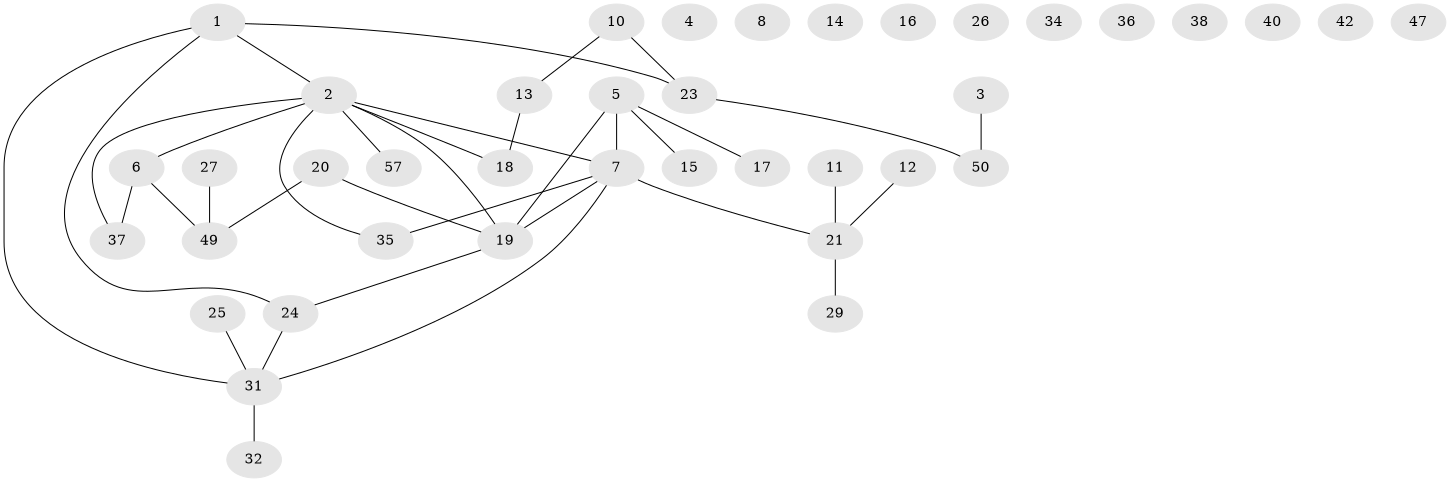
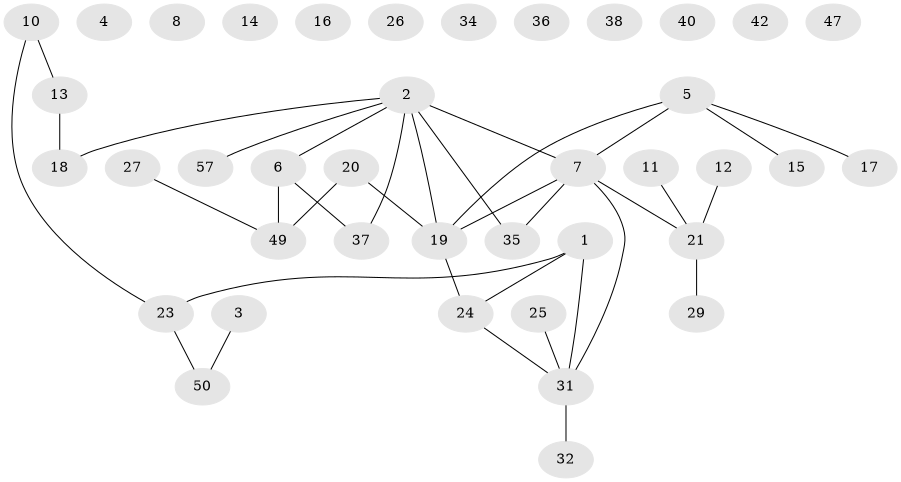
(273, 59) -> none
